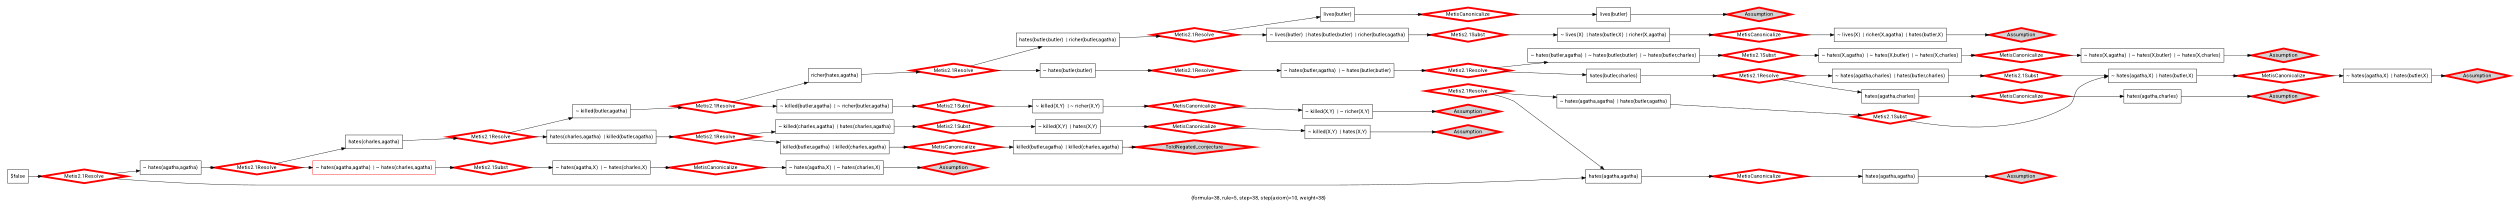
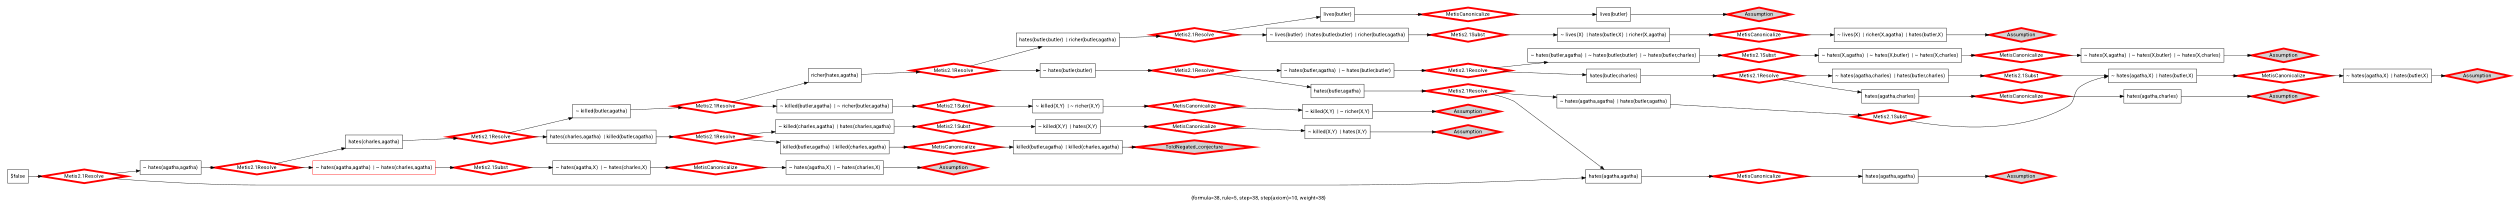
none -> (1338, 91)
